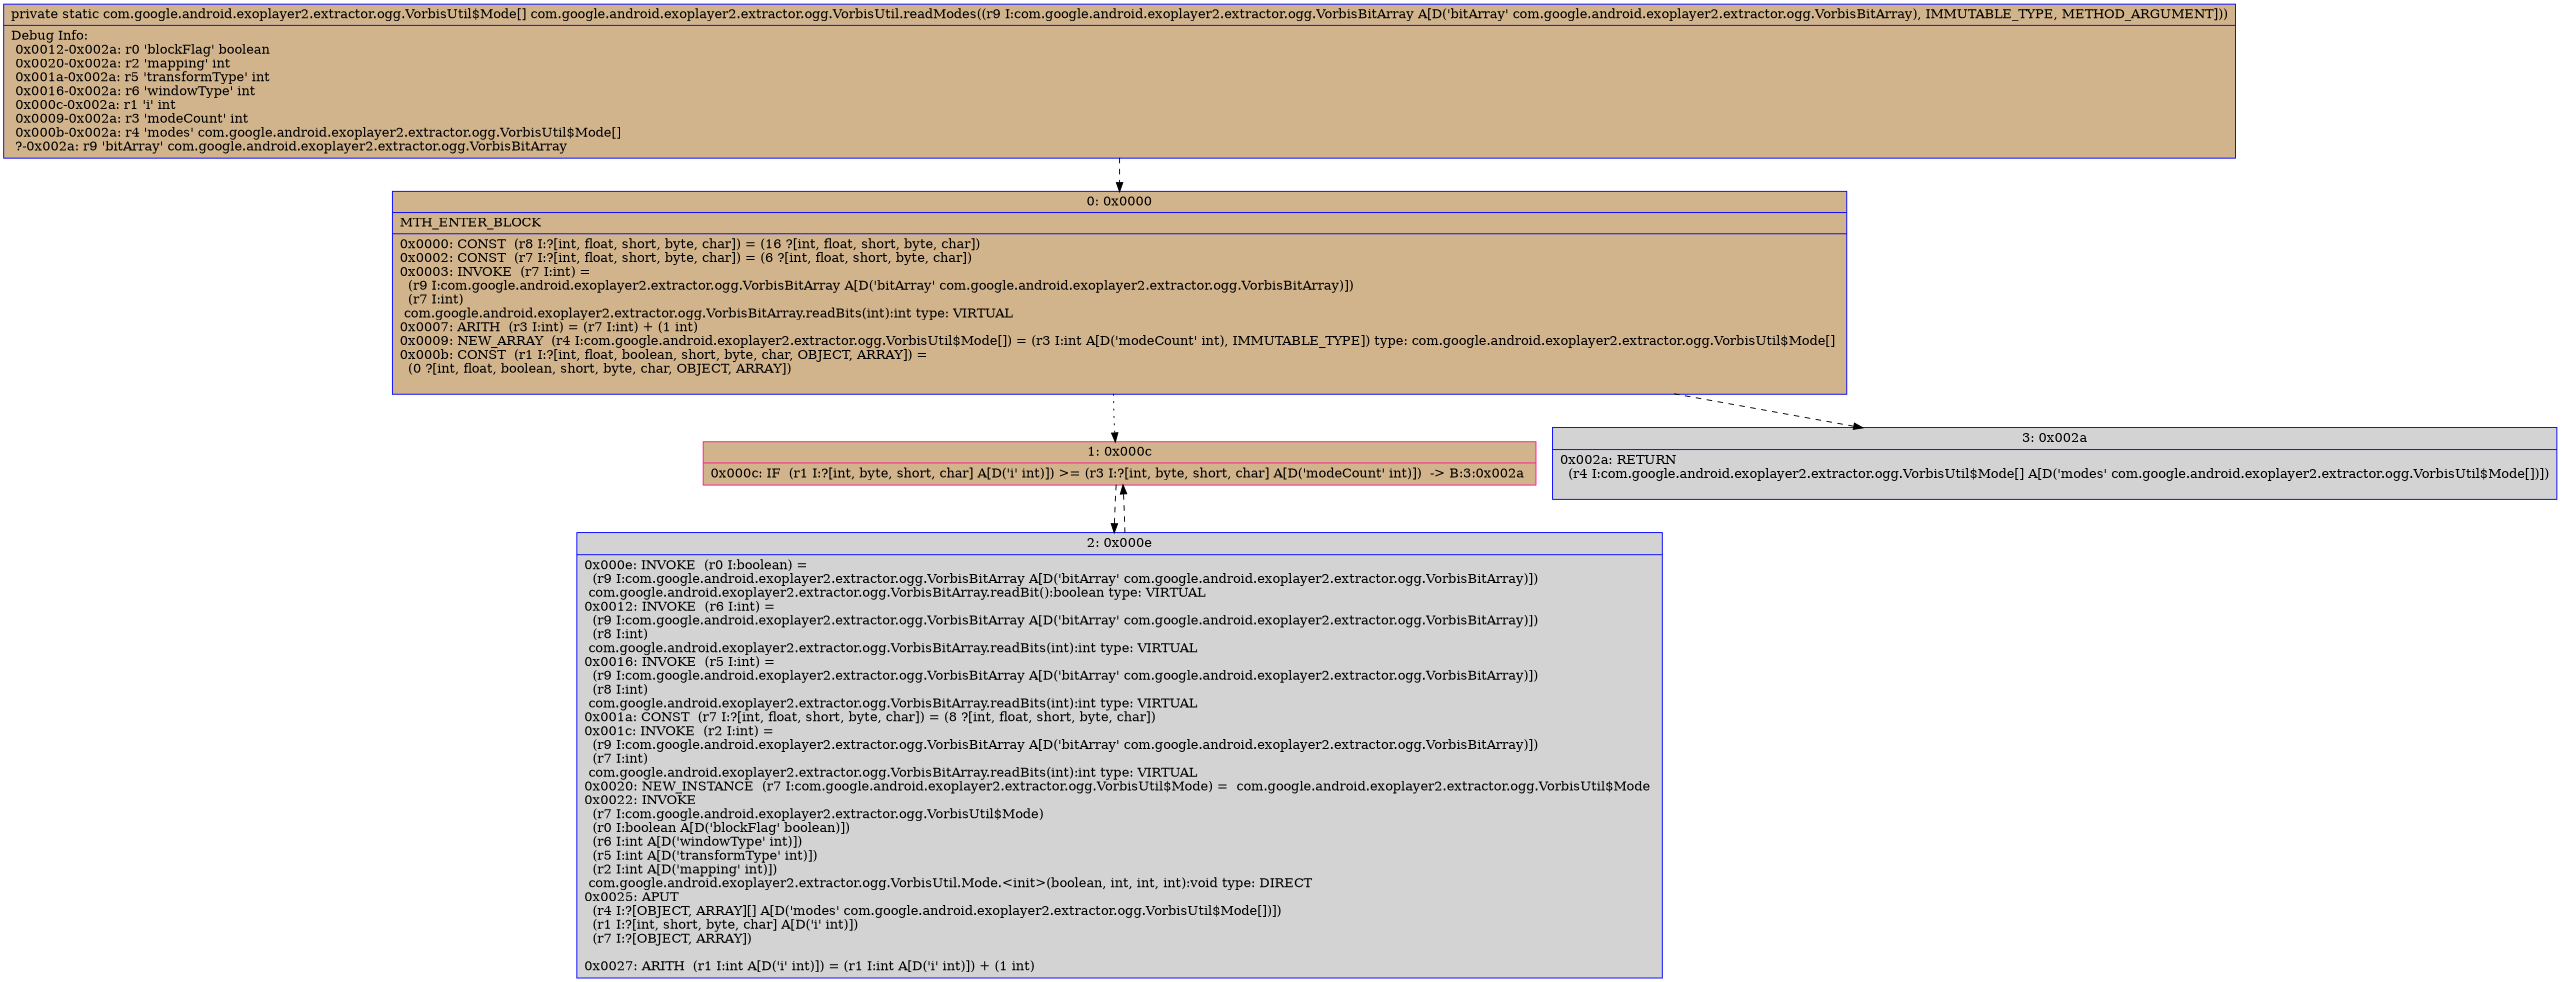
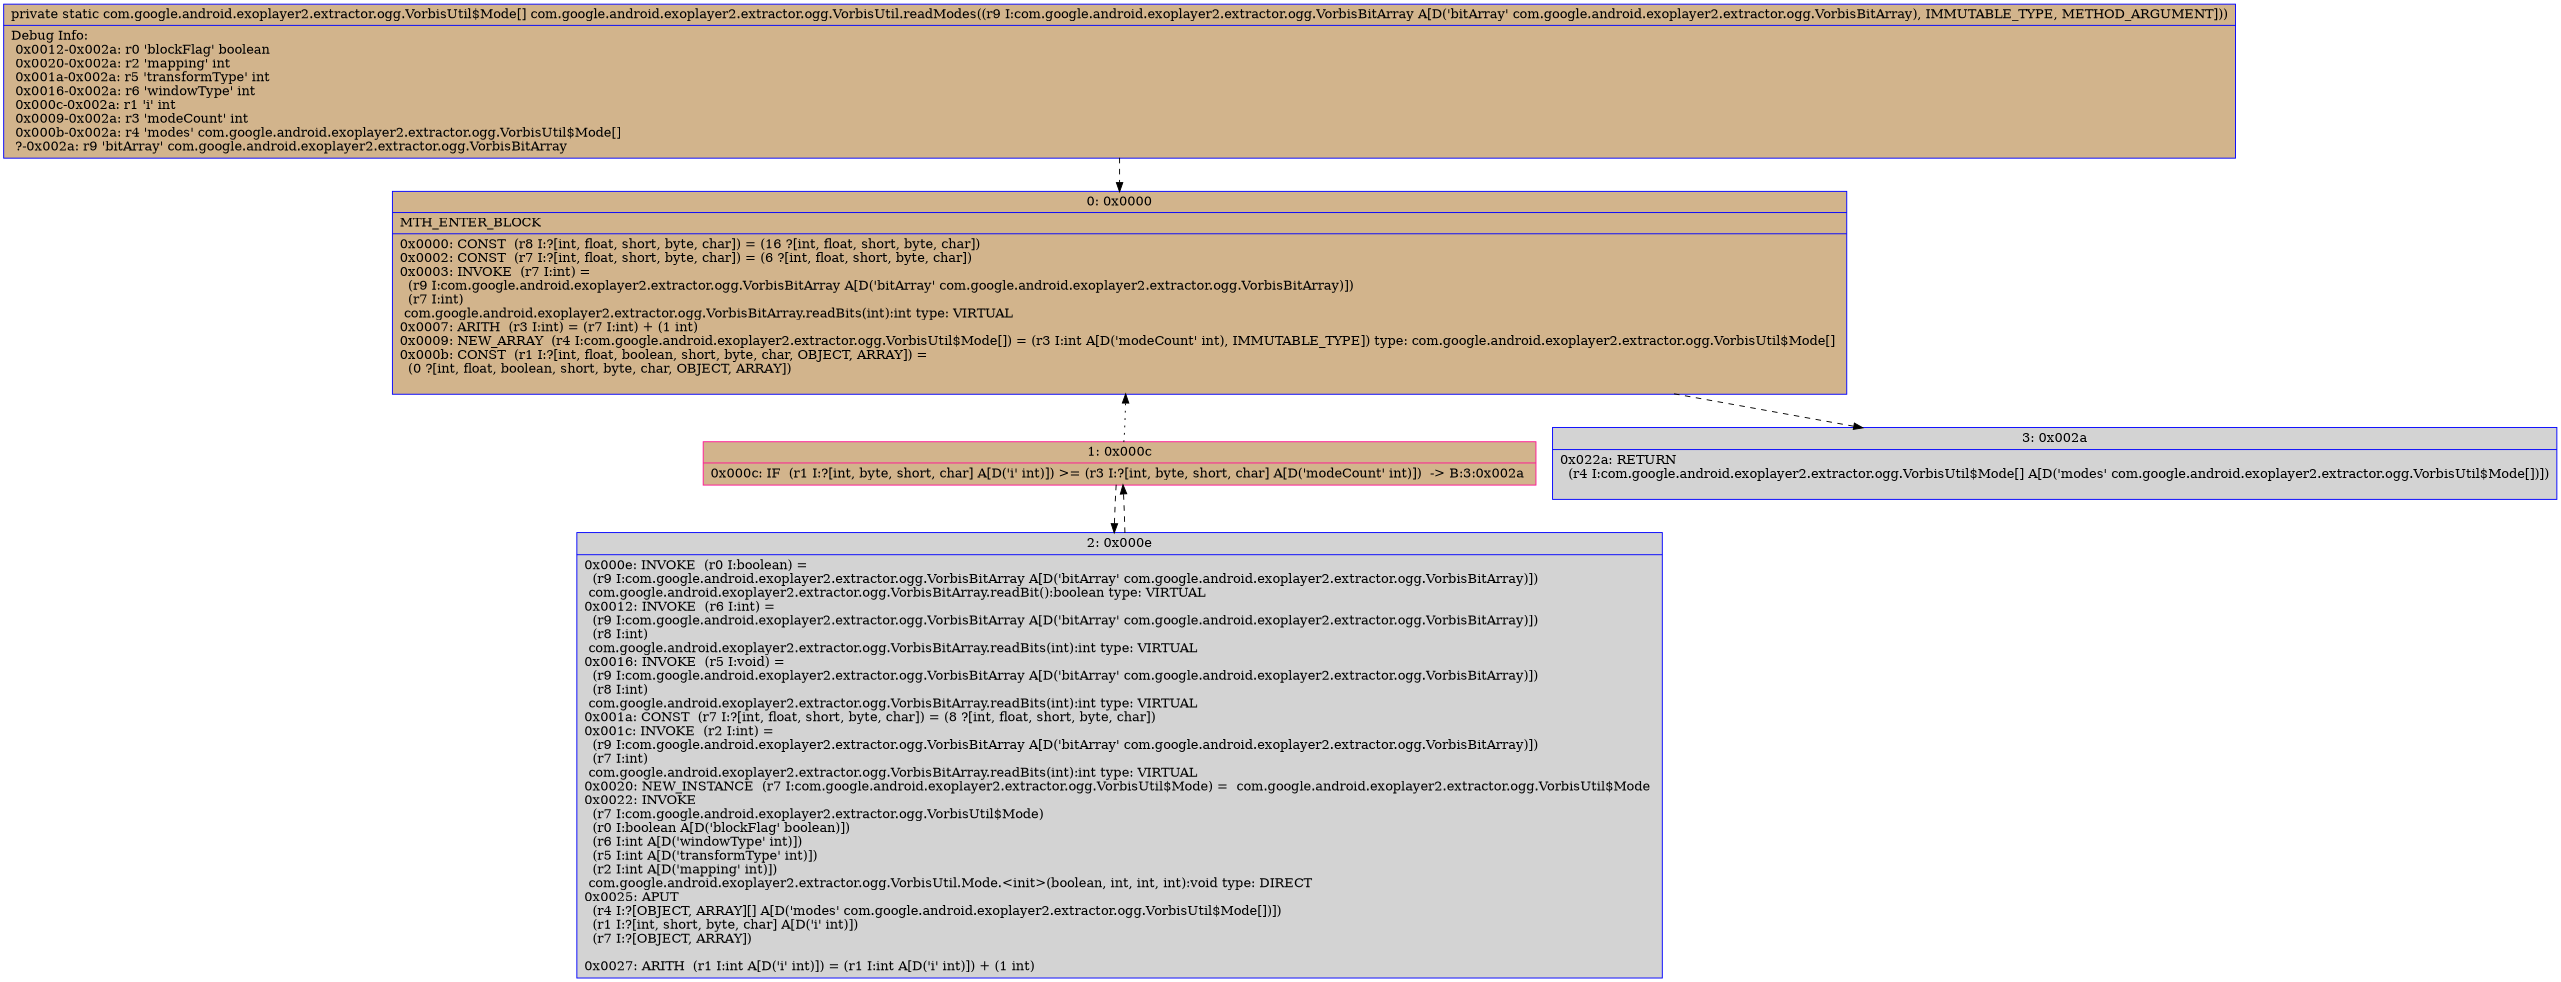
(1114, 413) -> (1125, 423)
(1623, 460) -> (1623, 460)
(682, 662) -> (687, 662)
